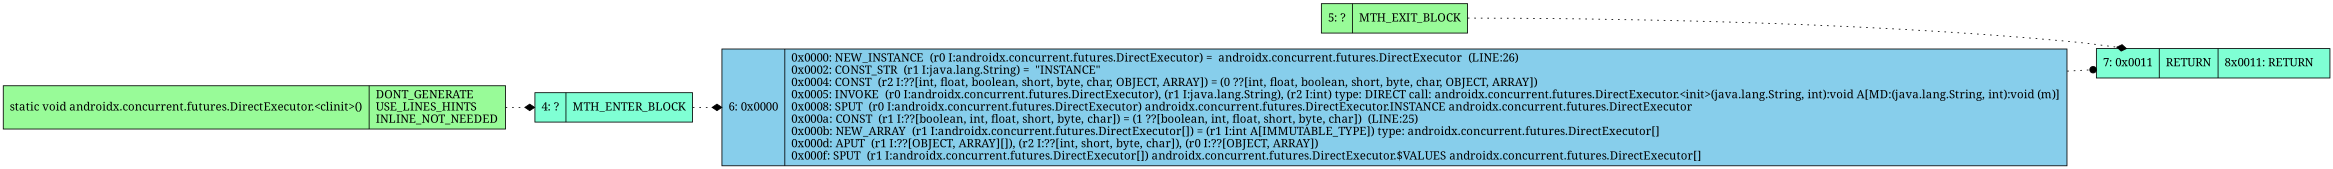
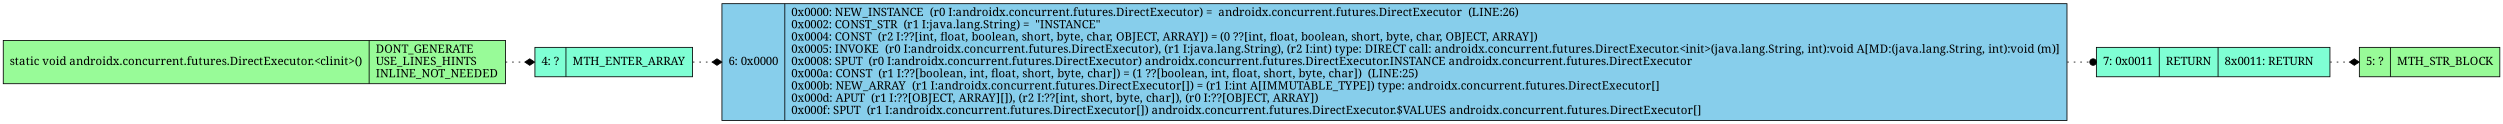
(1410, 18) -> (2445, 62)
(1793, 24) -> (2340, 62)
(629, 107) -> (629, 62)
